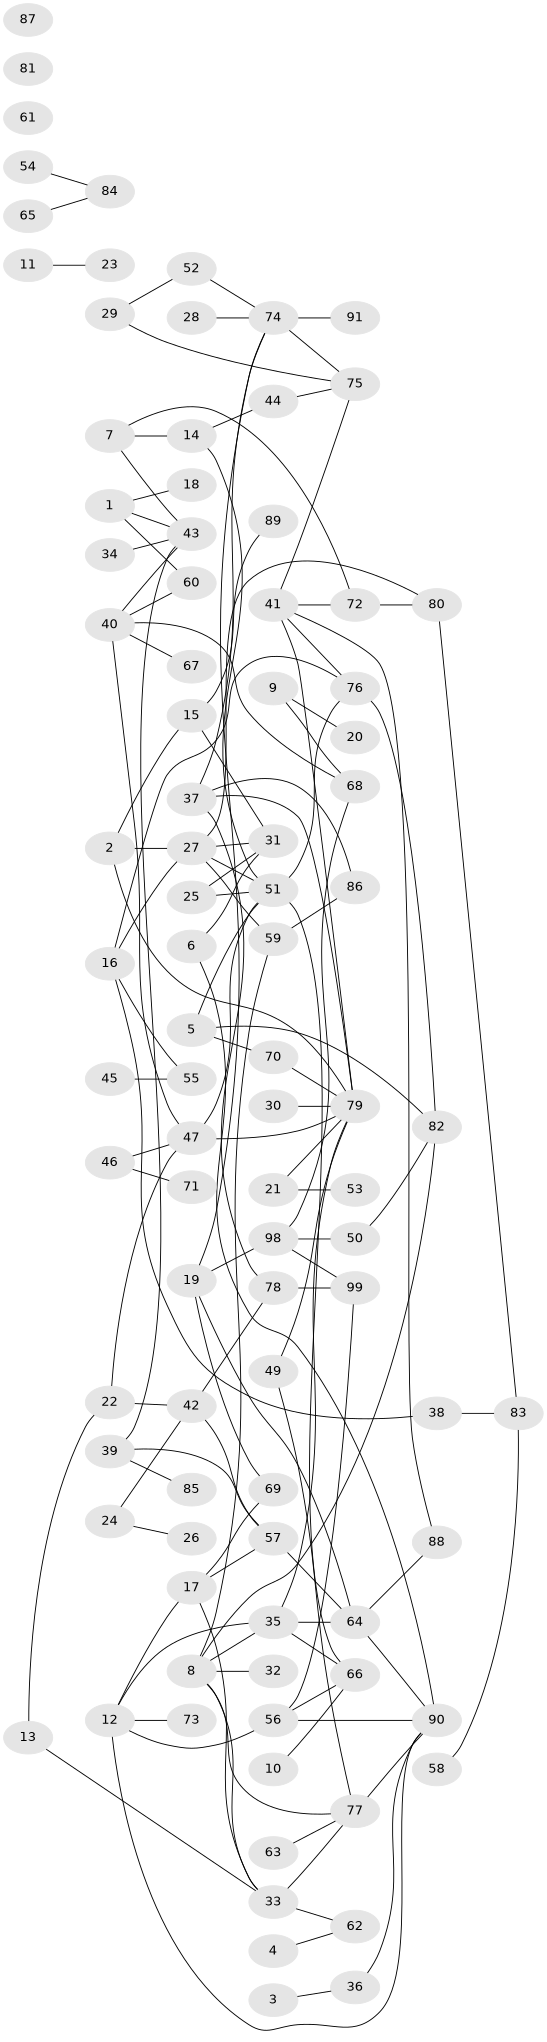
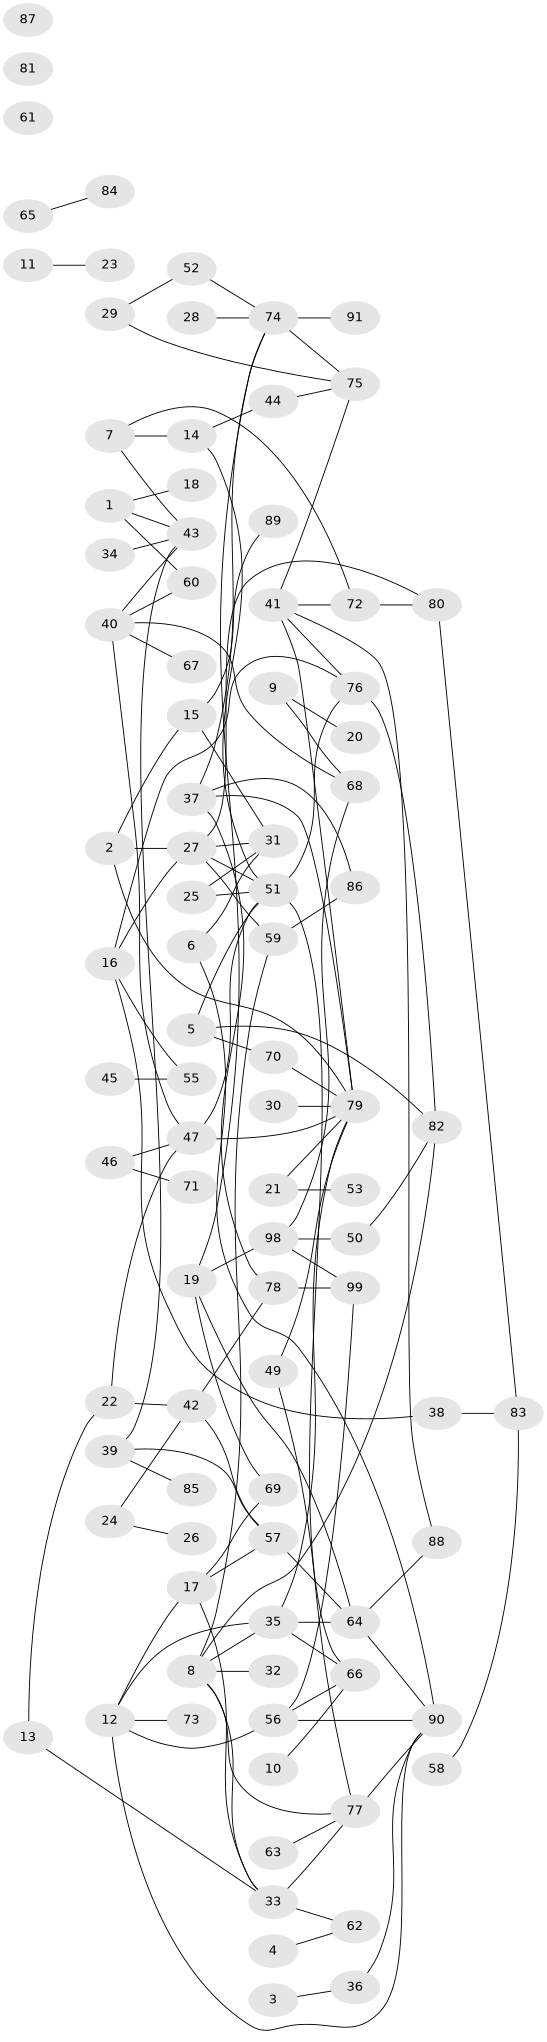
(28, 167) -> none
